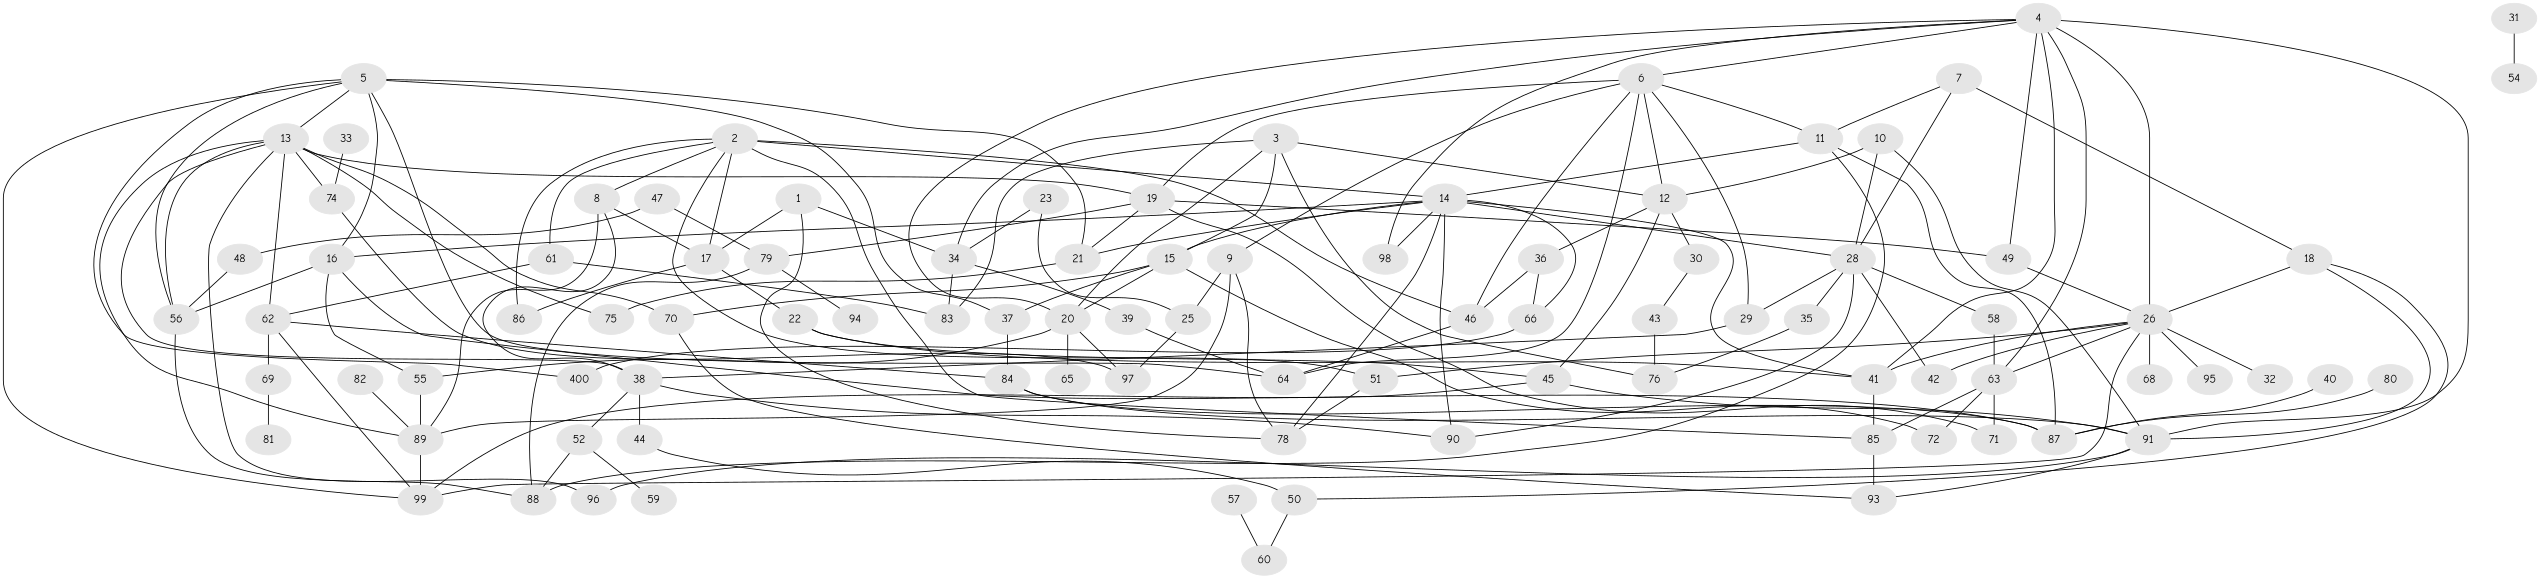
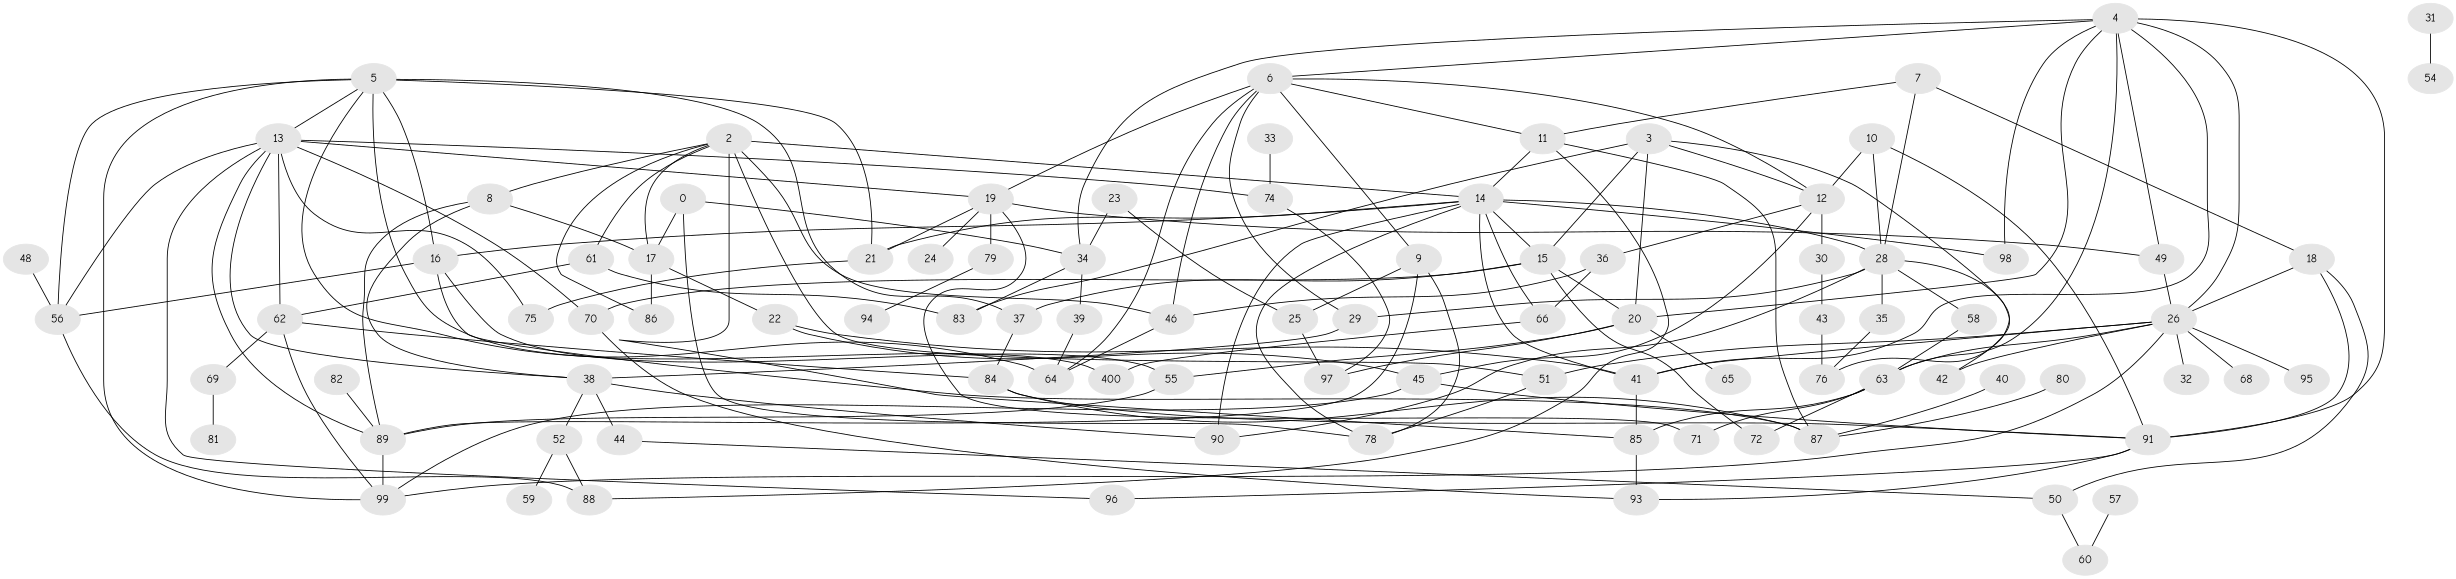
(657, 199) -> none
(798, 199) -> (683, 199)
none -> (931, 259)
(567, 318) -> none
